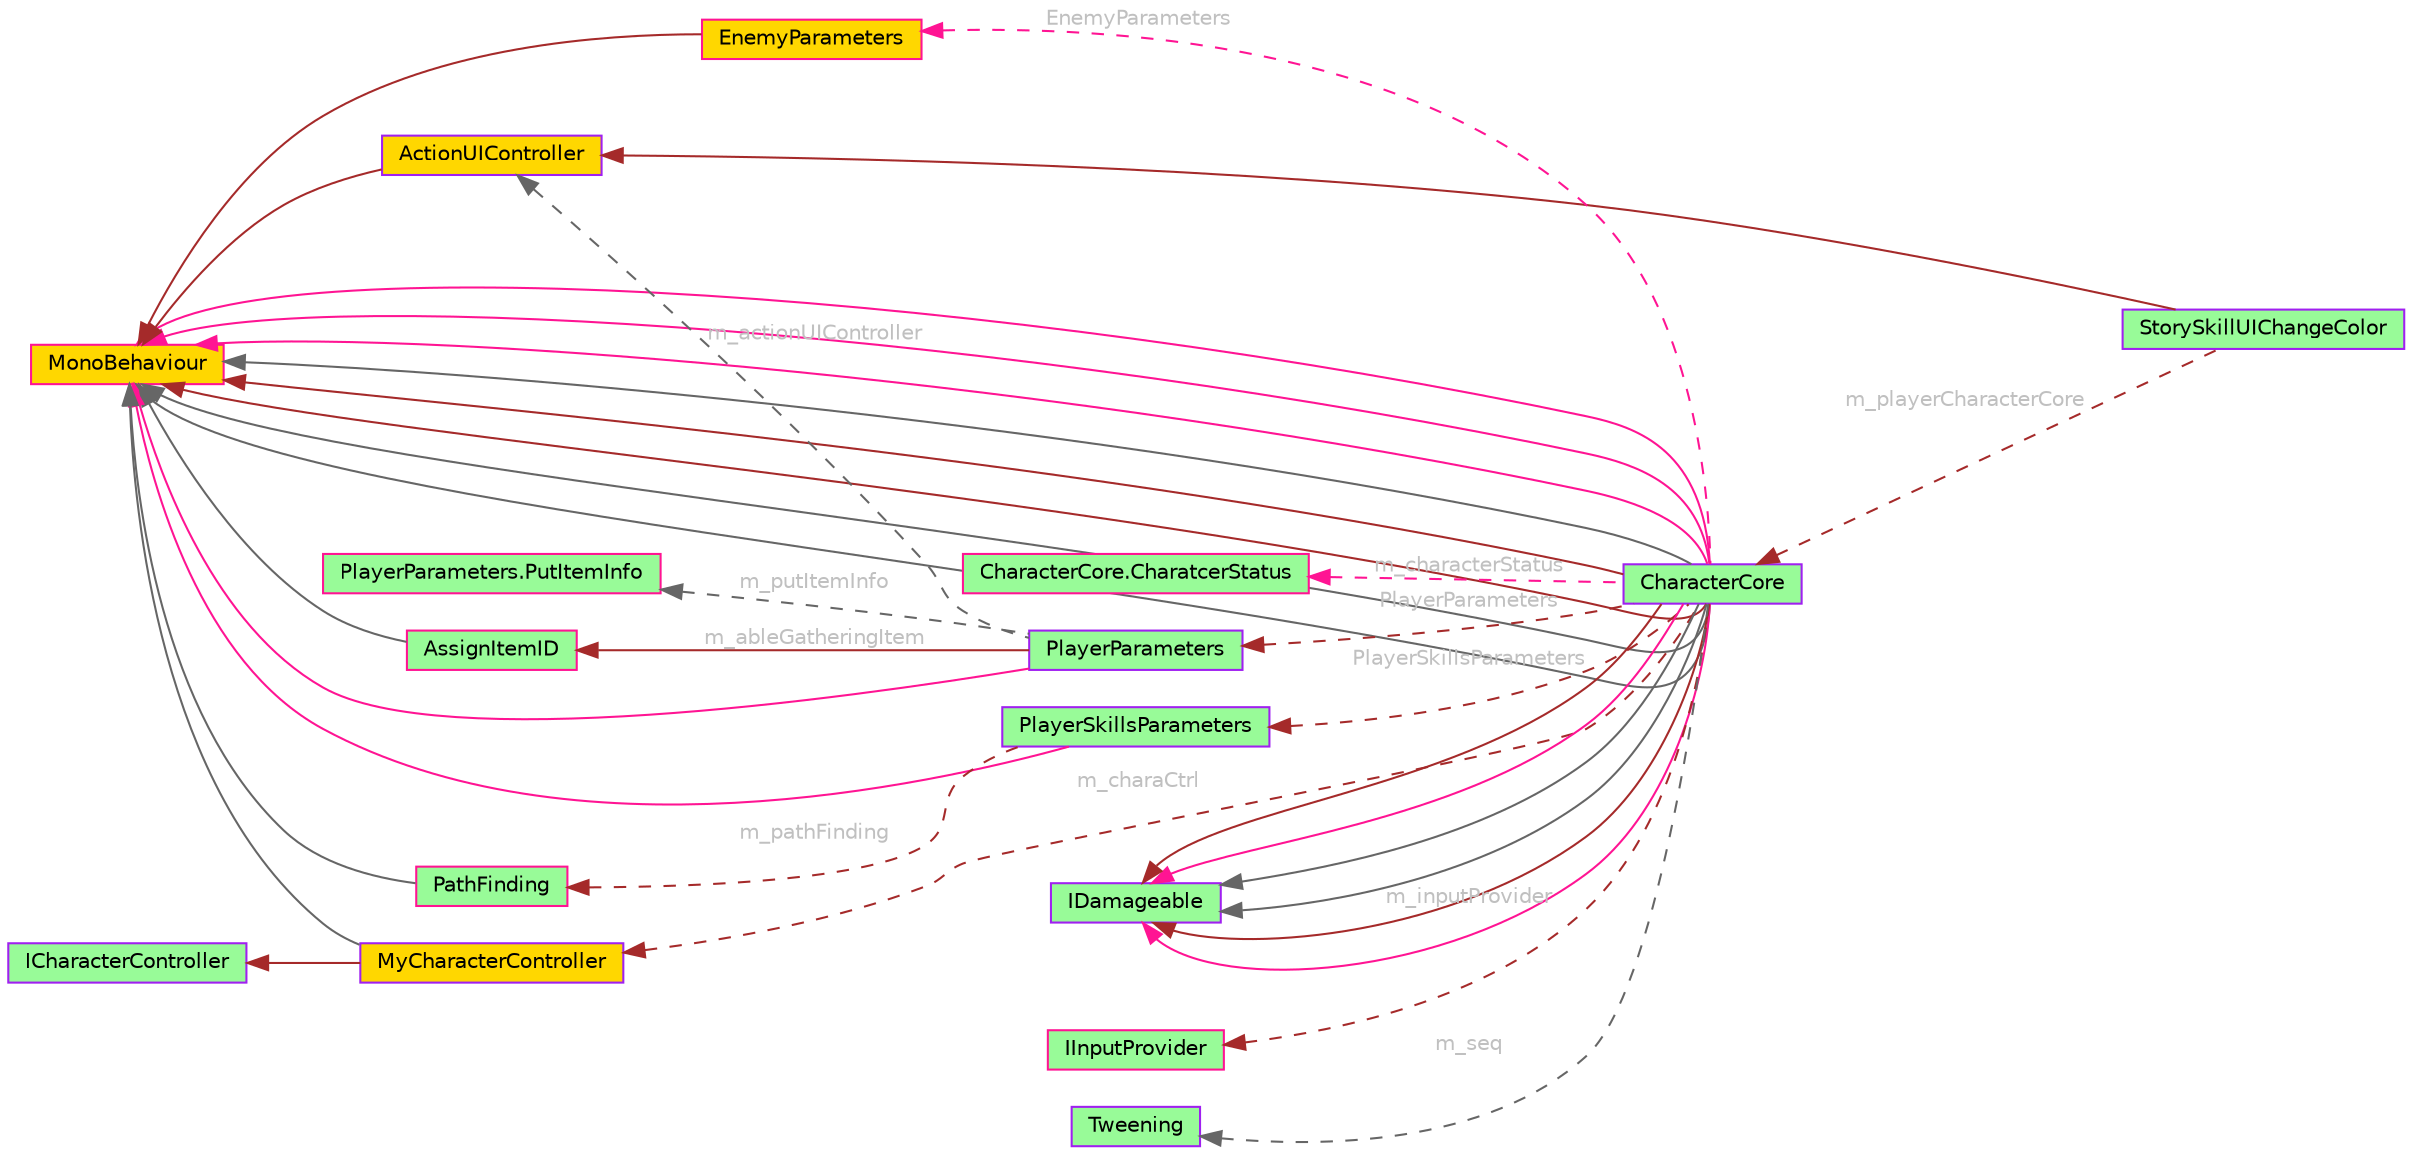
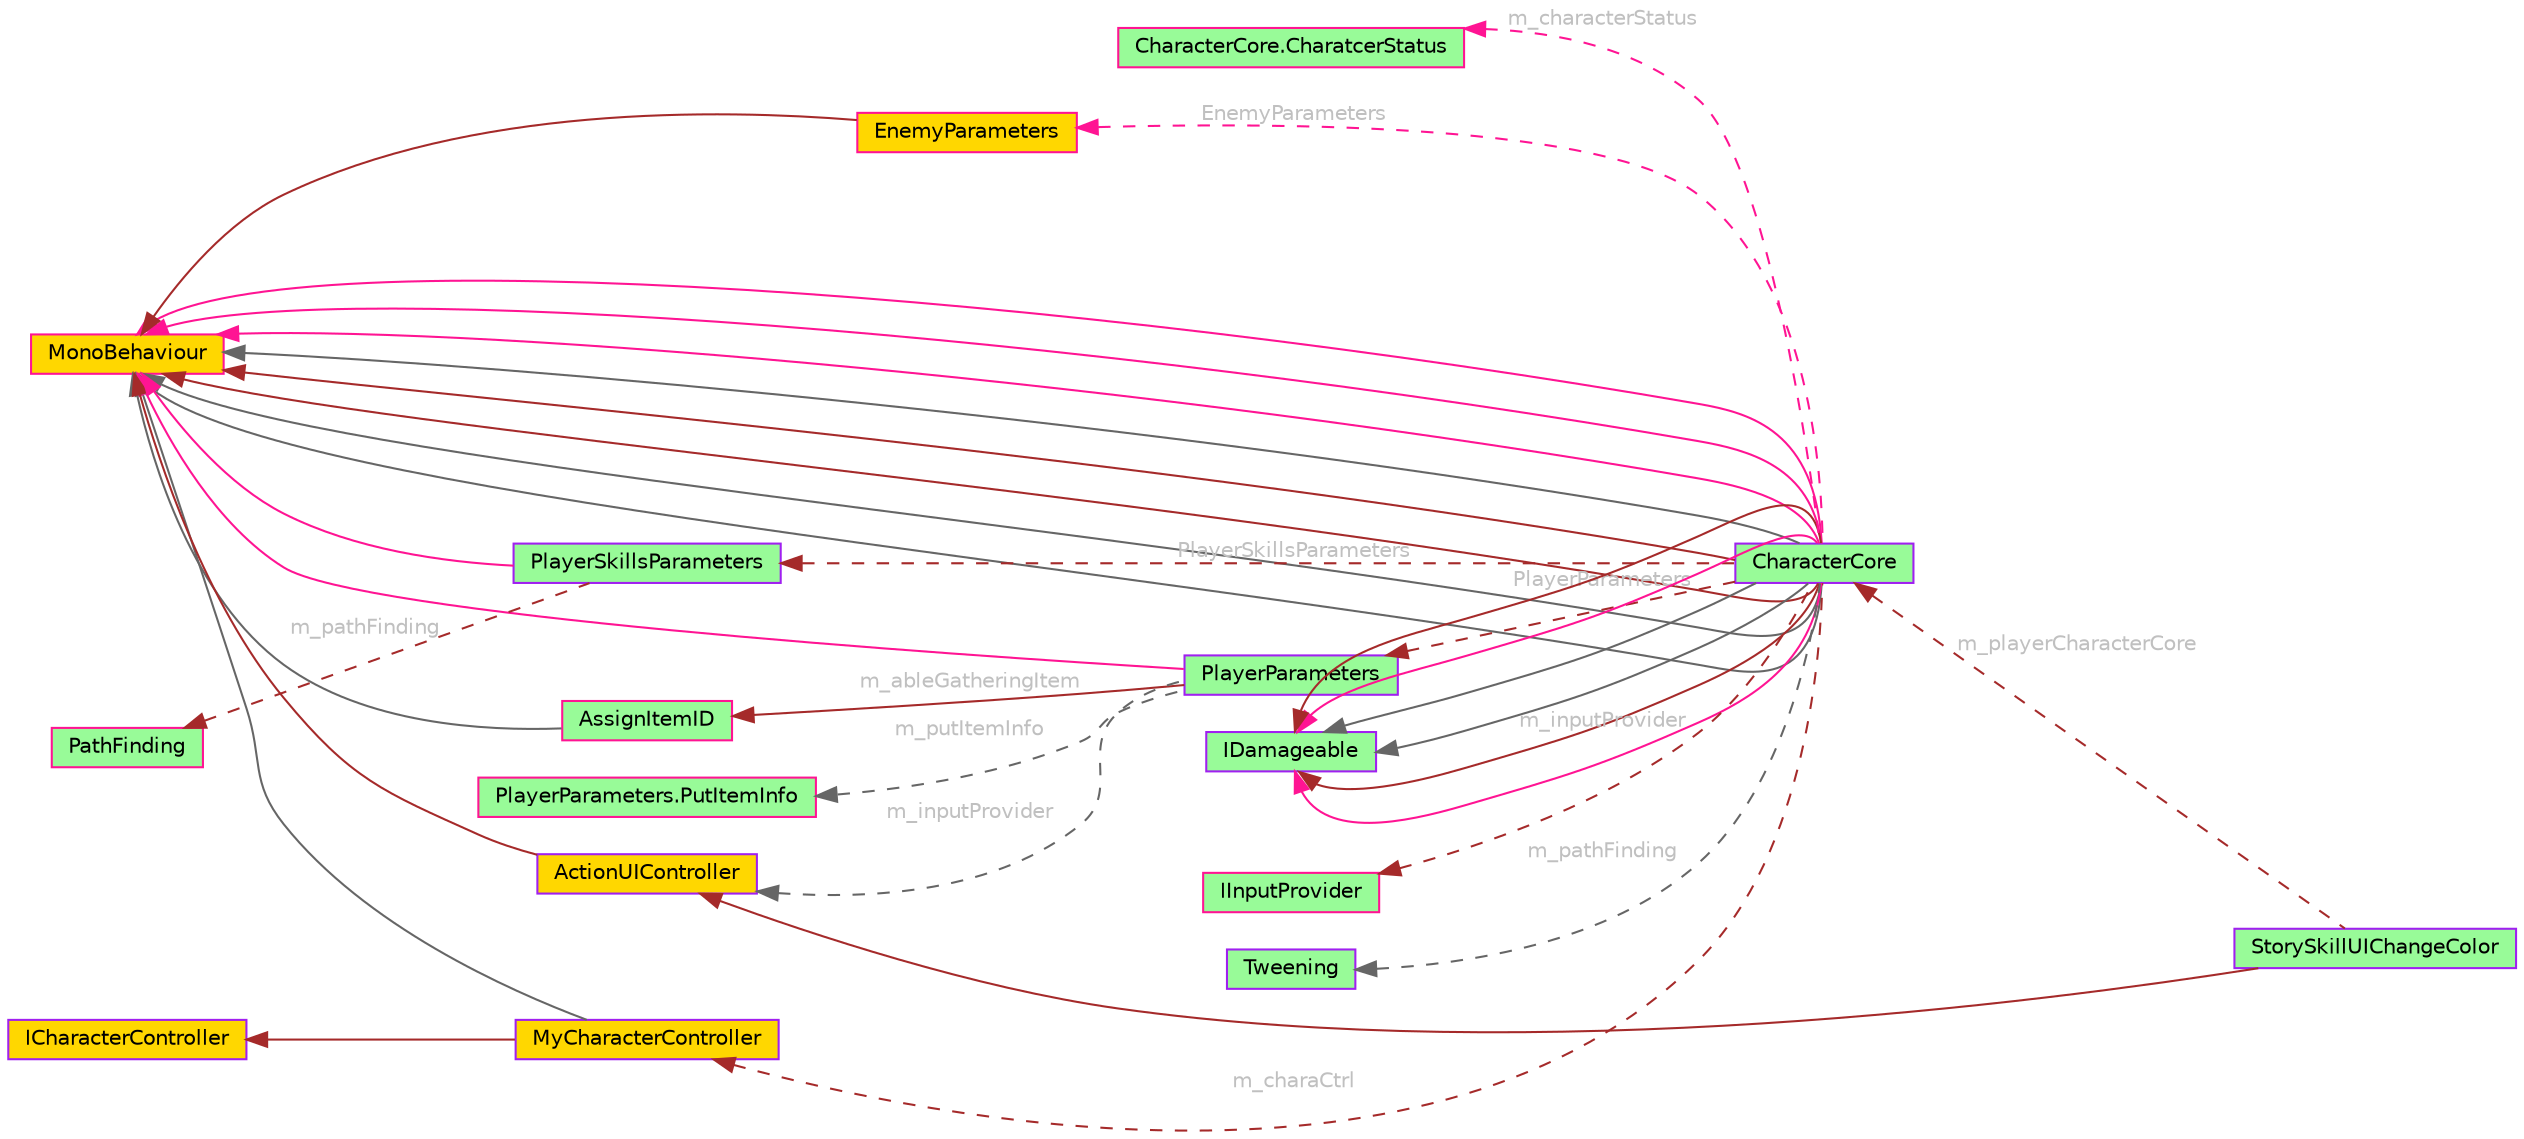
(812, 334) -> (967, 813)
(196, 700) -> none
(127, 963) -> (127, 1040)
(1466, 1045) -> (1600, 852)
